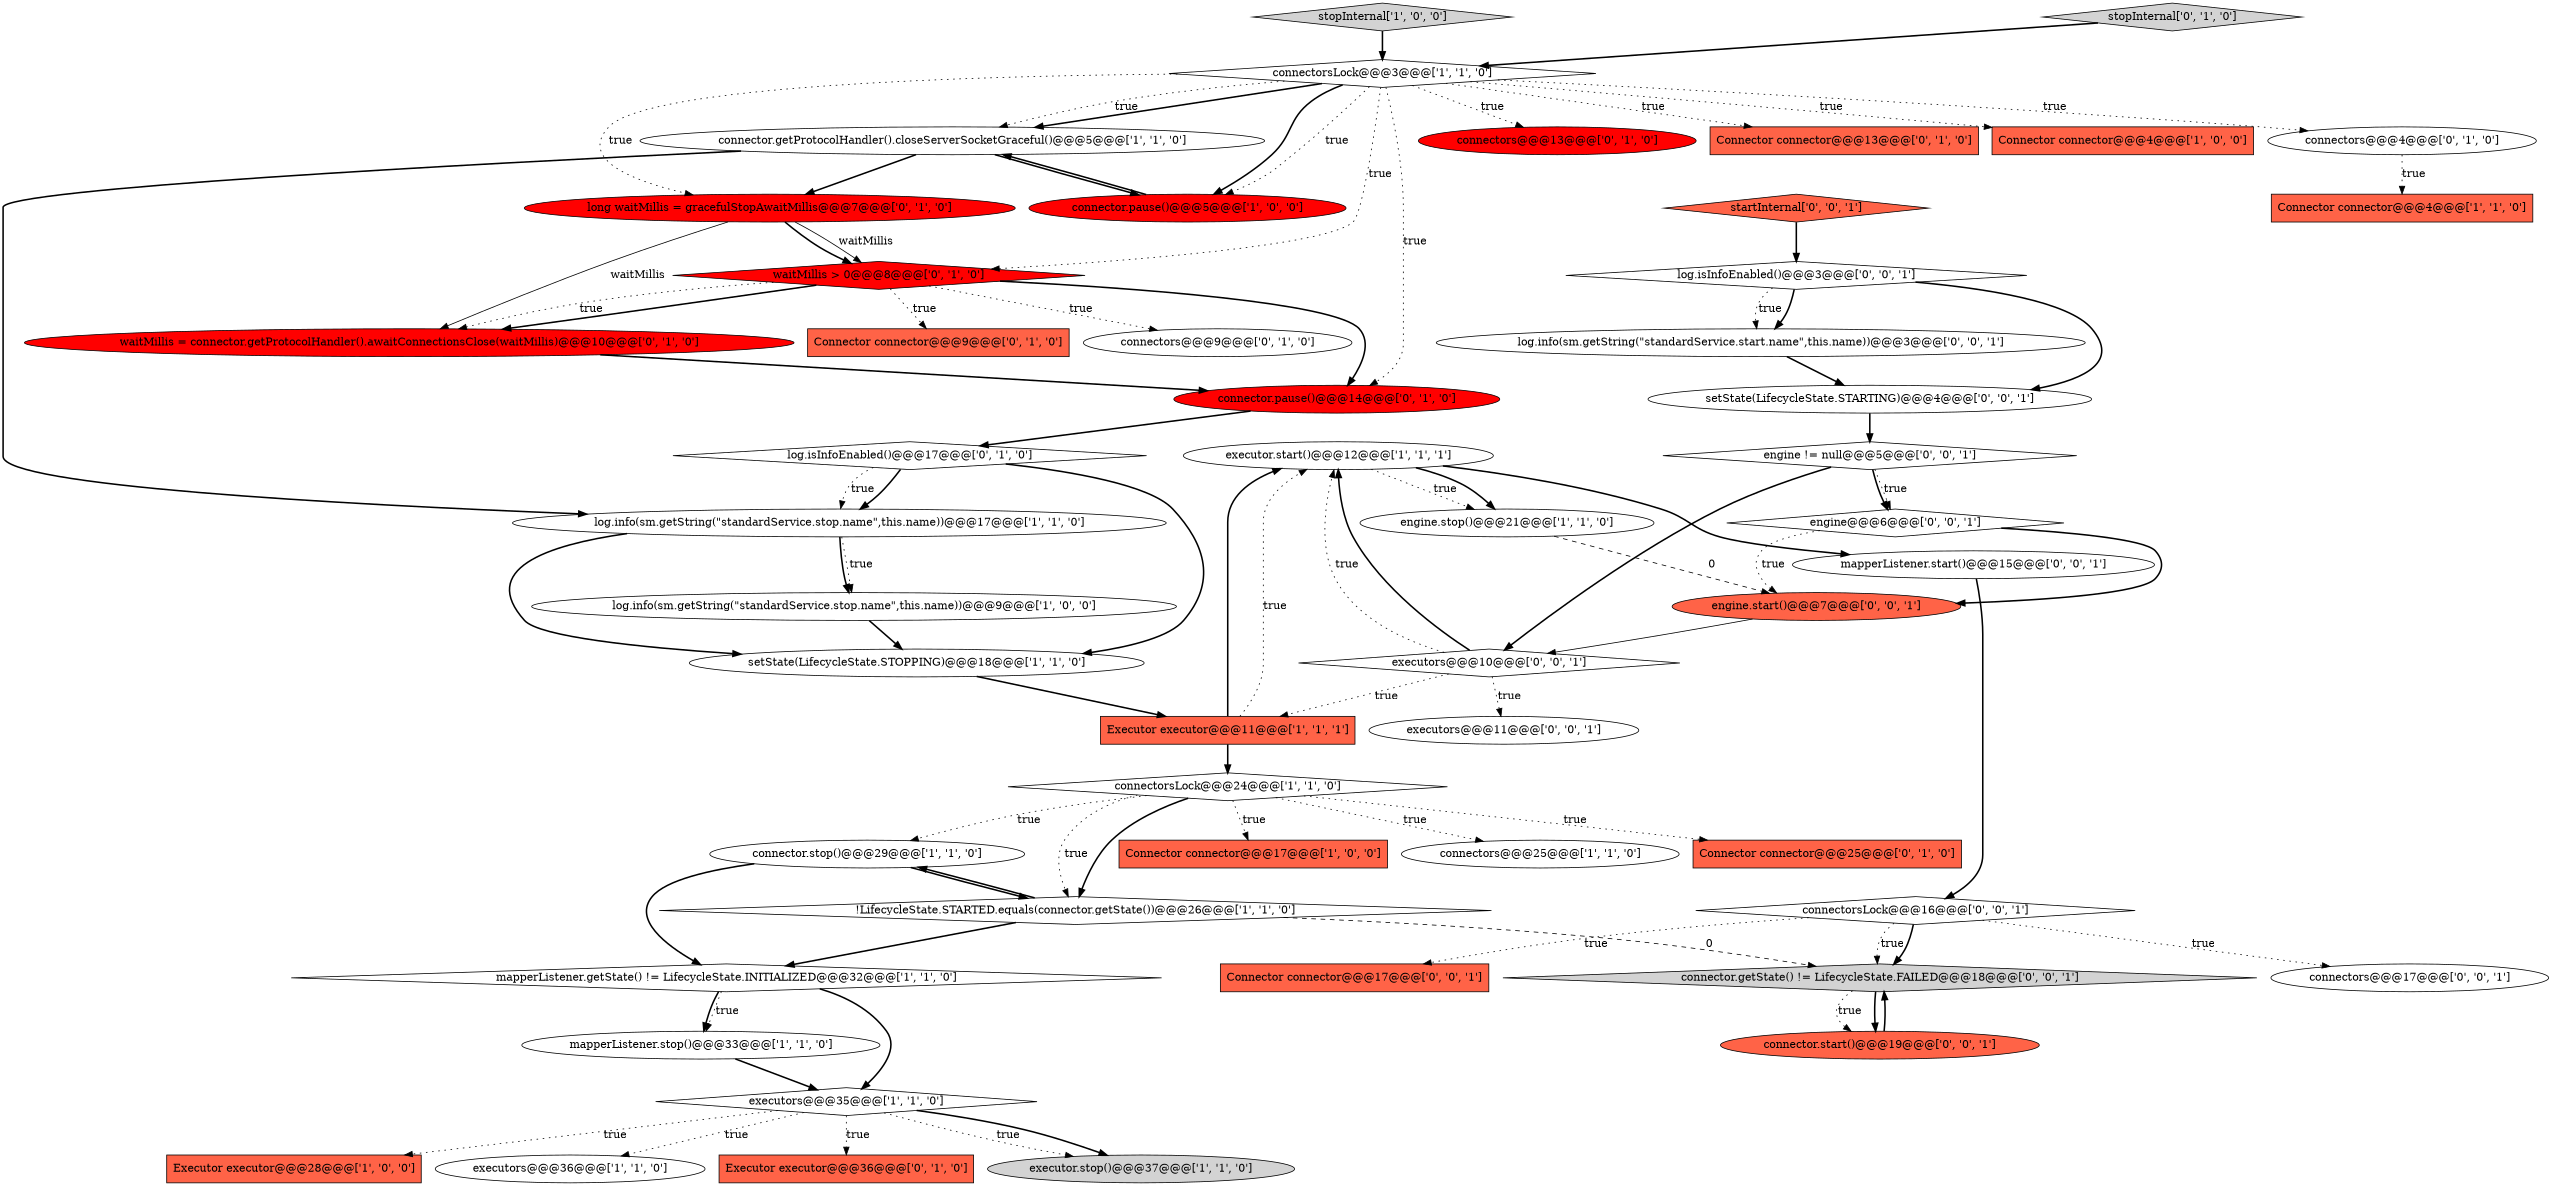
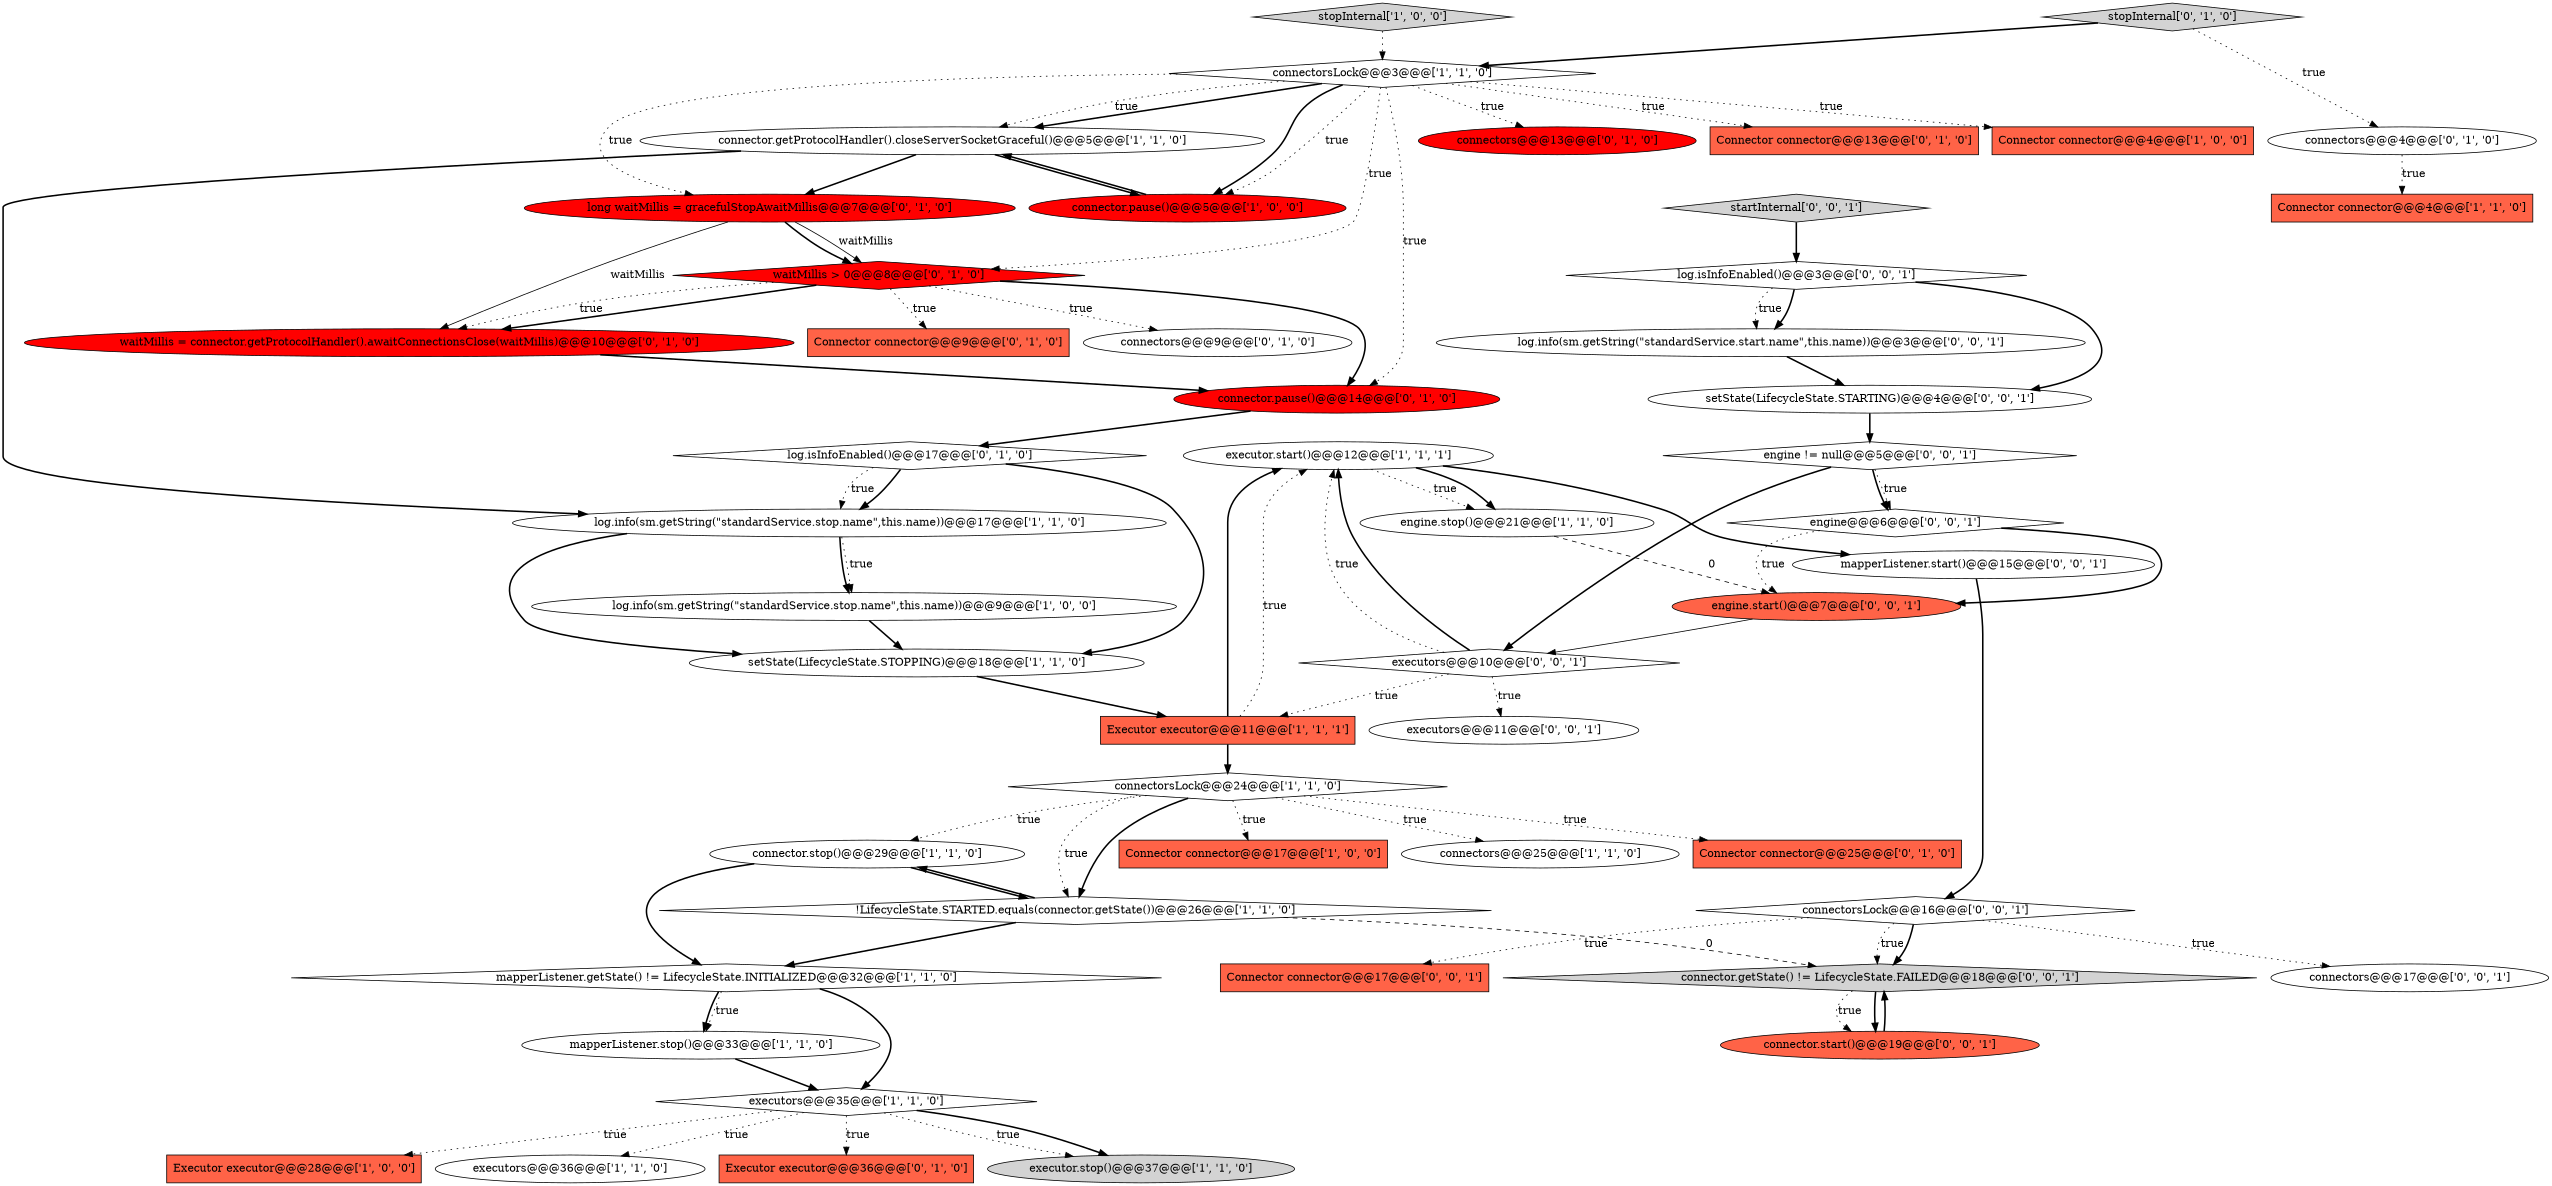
(1382, 41) -> (1382, 41)
(1899, 102) -> (2282, 76)
(1796, 208) -> (1796, 208)
